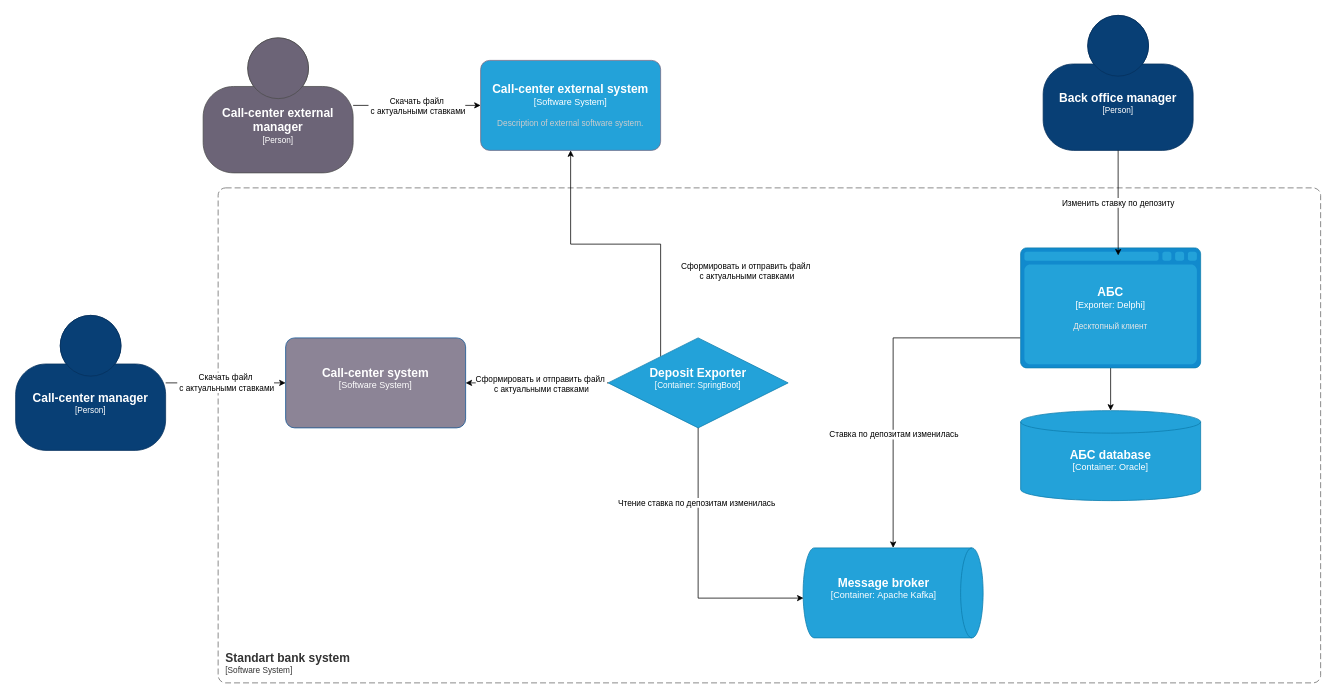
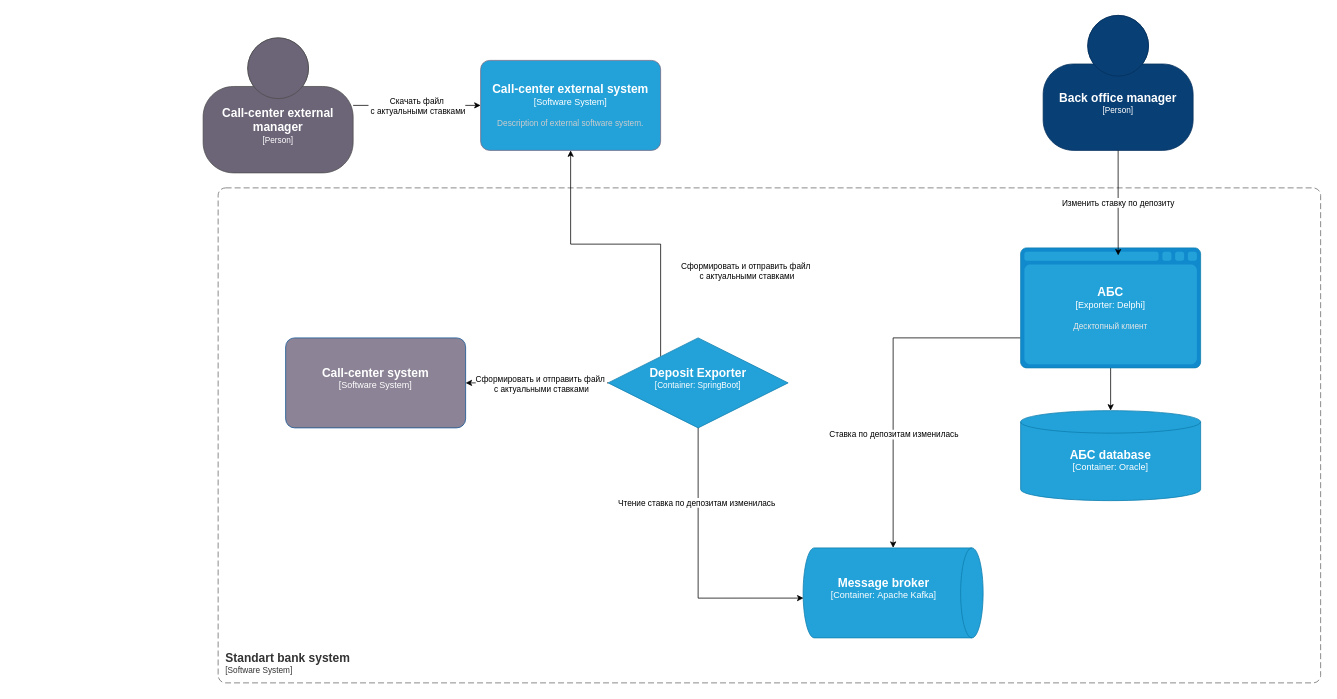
(90, 383) -> none
(279, 383) -> none
